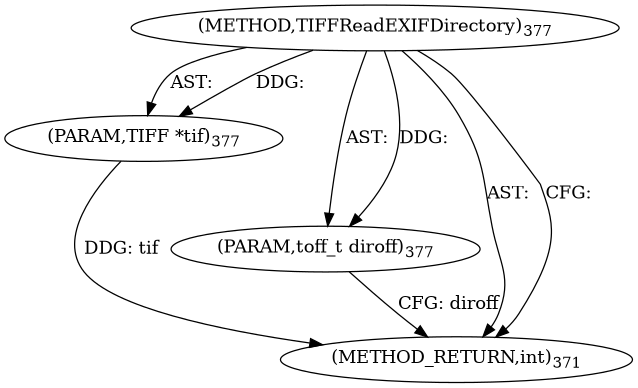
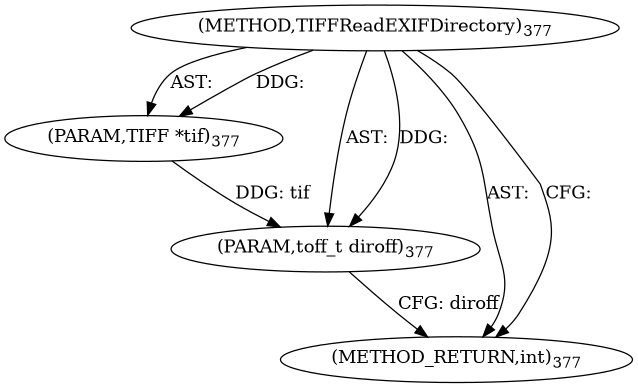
(132, 302) -> (219, 193)
(567, 358) -> (567, 358)
